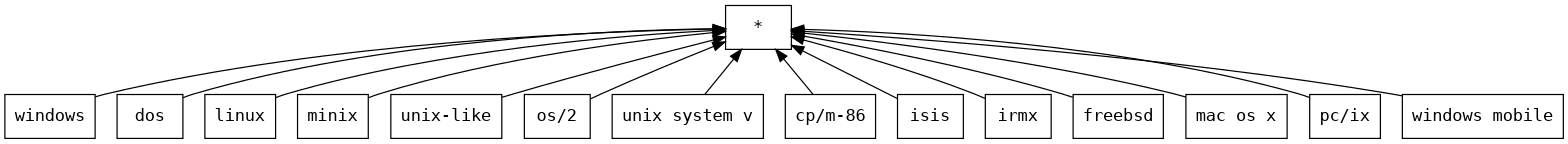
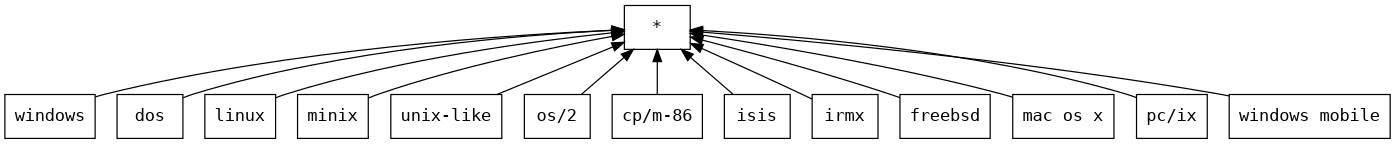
(688, 116) -> none
